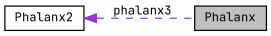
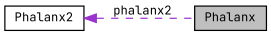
(139, 12) -> (139, 12)
